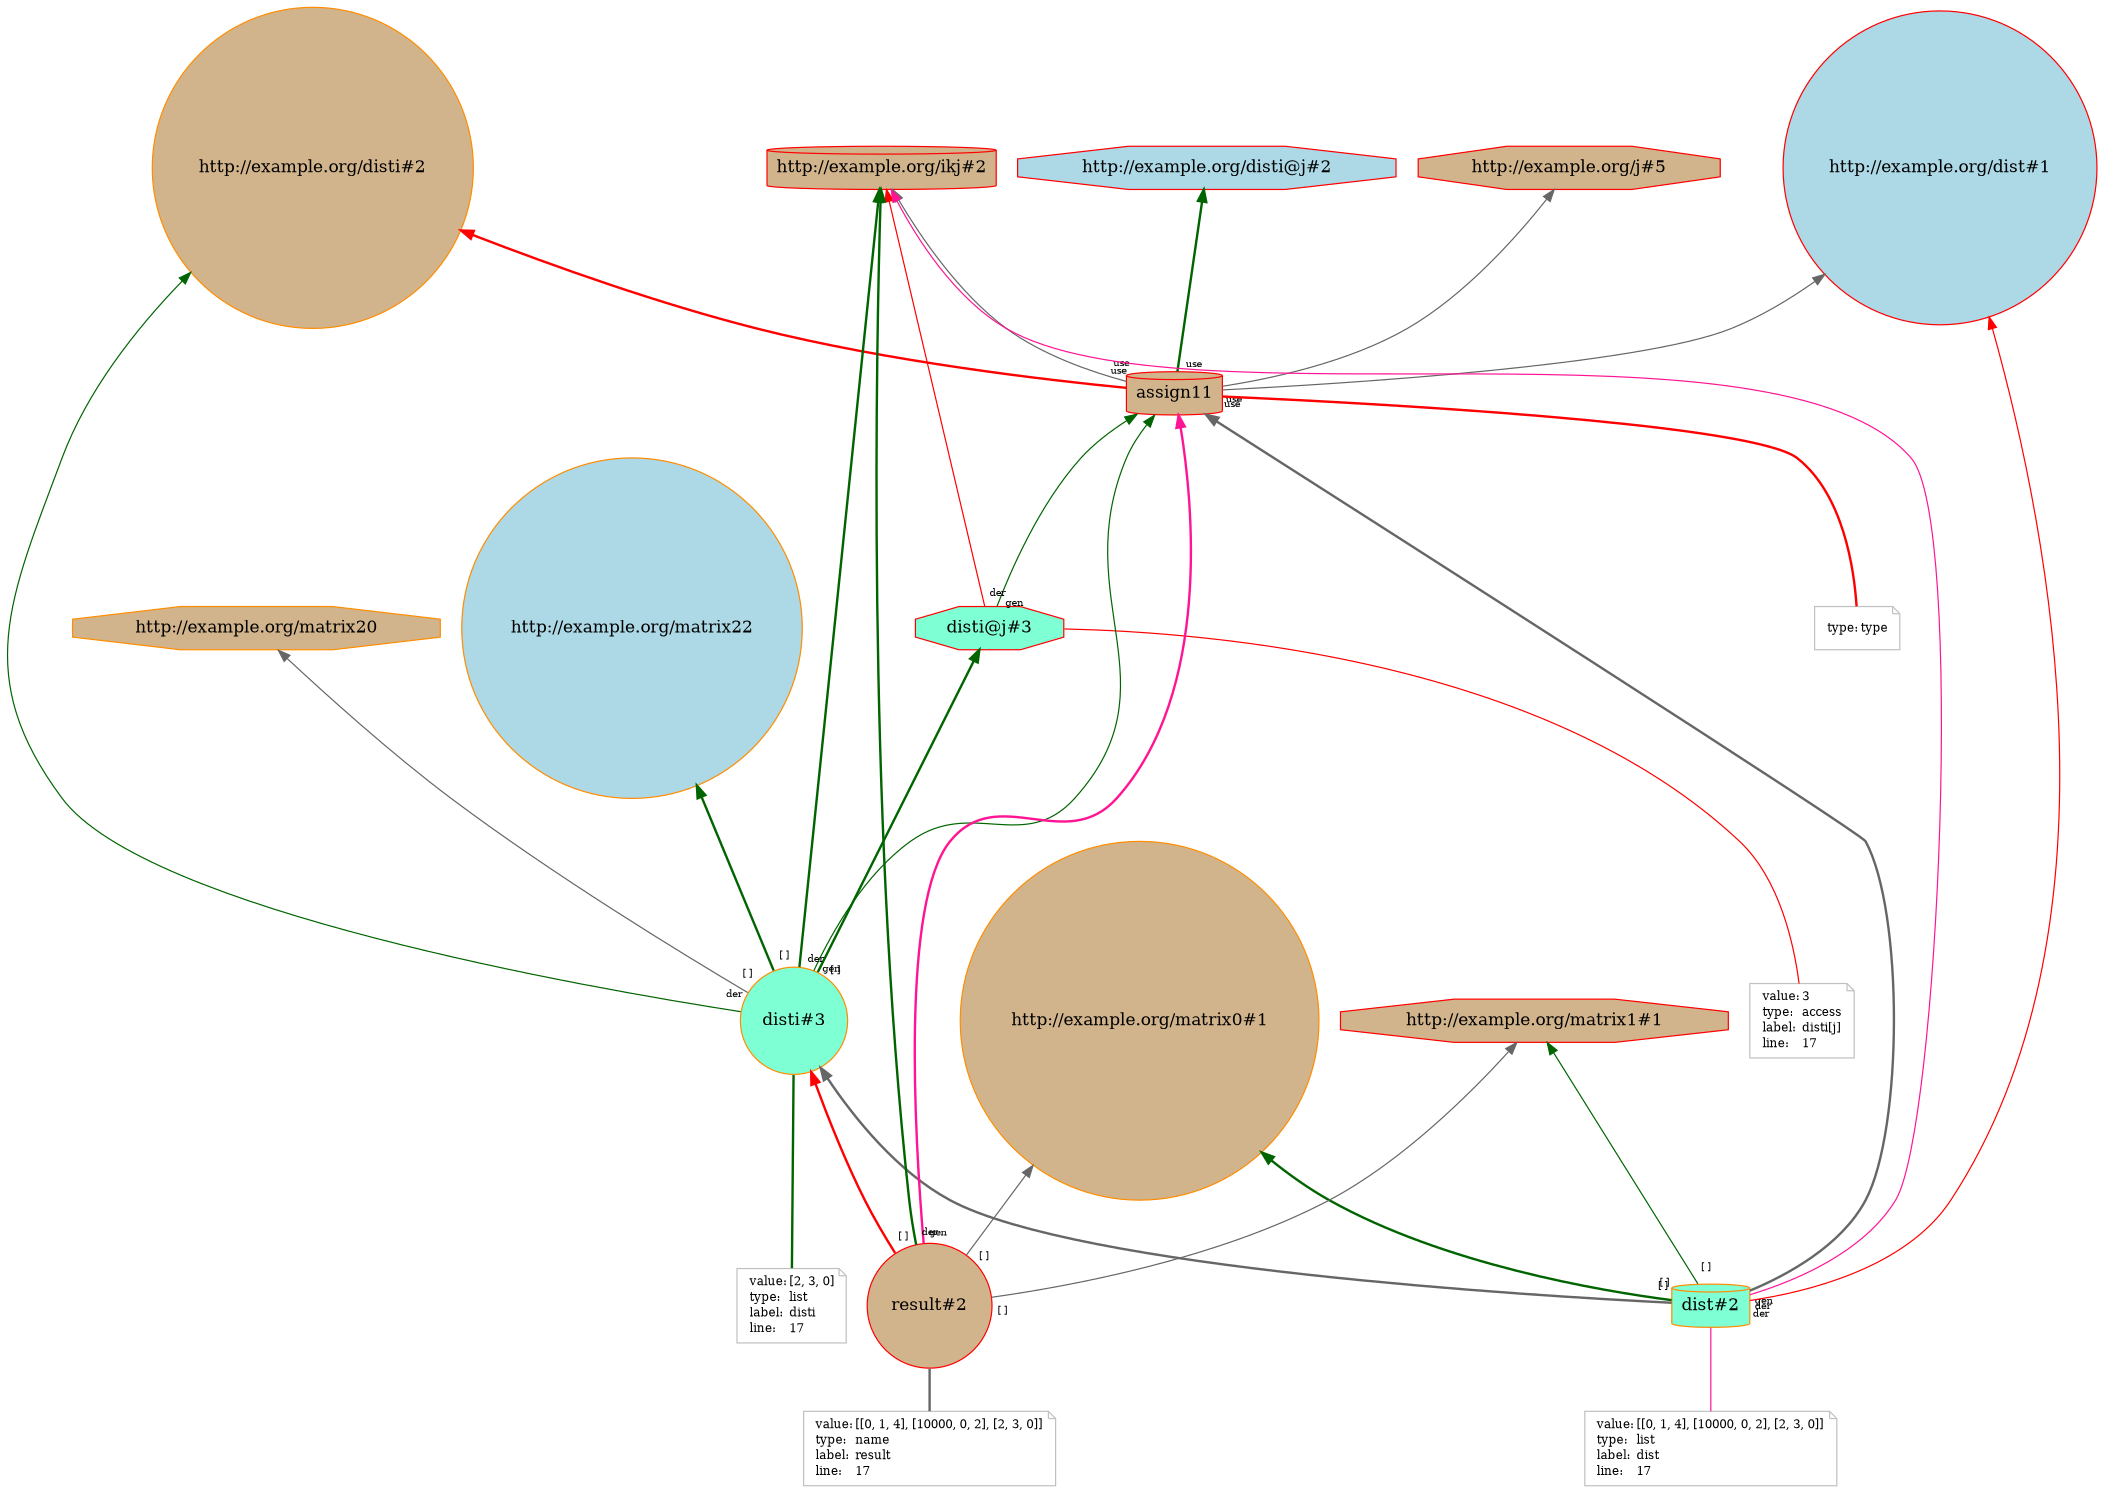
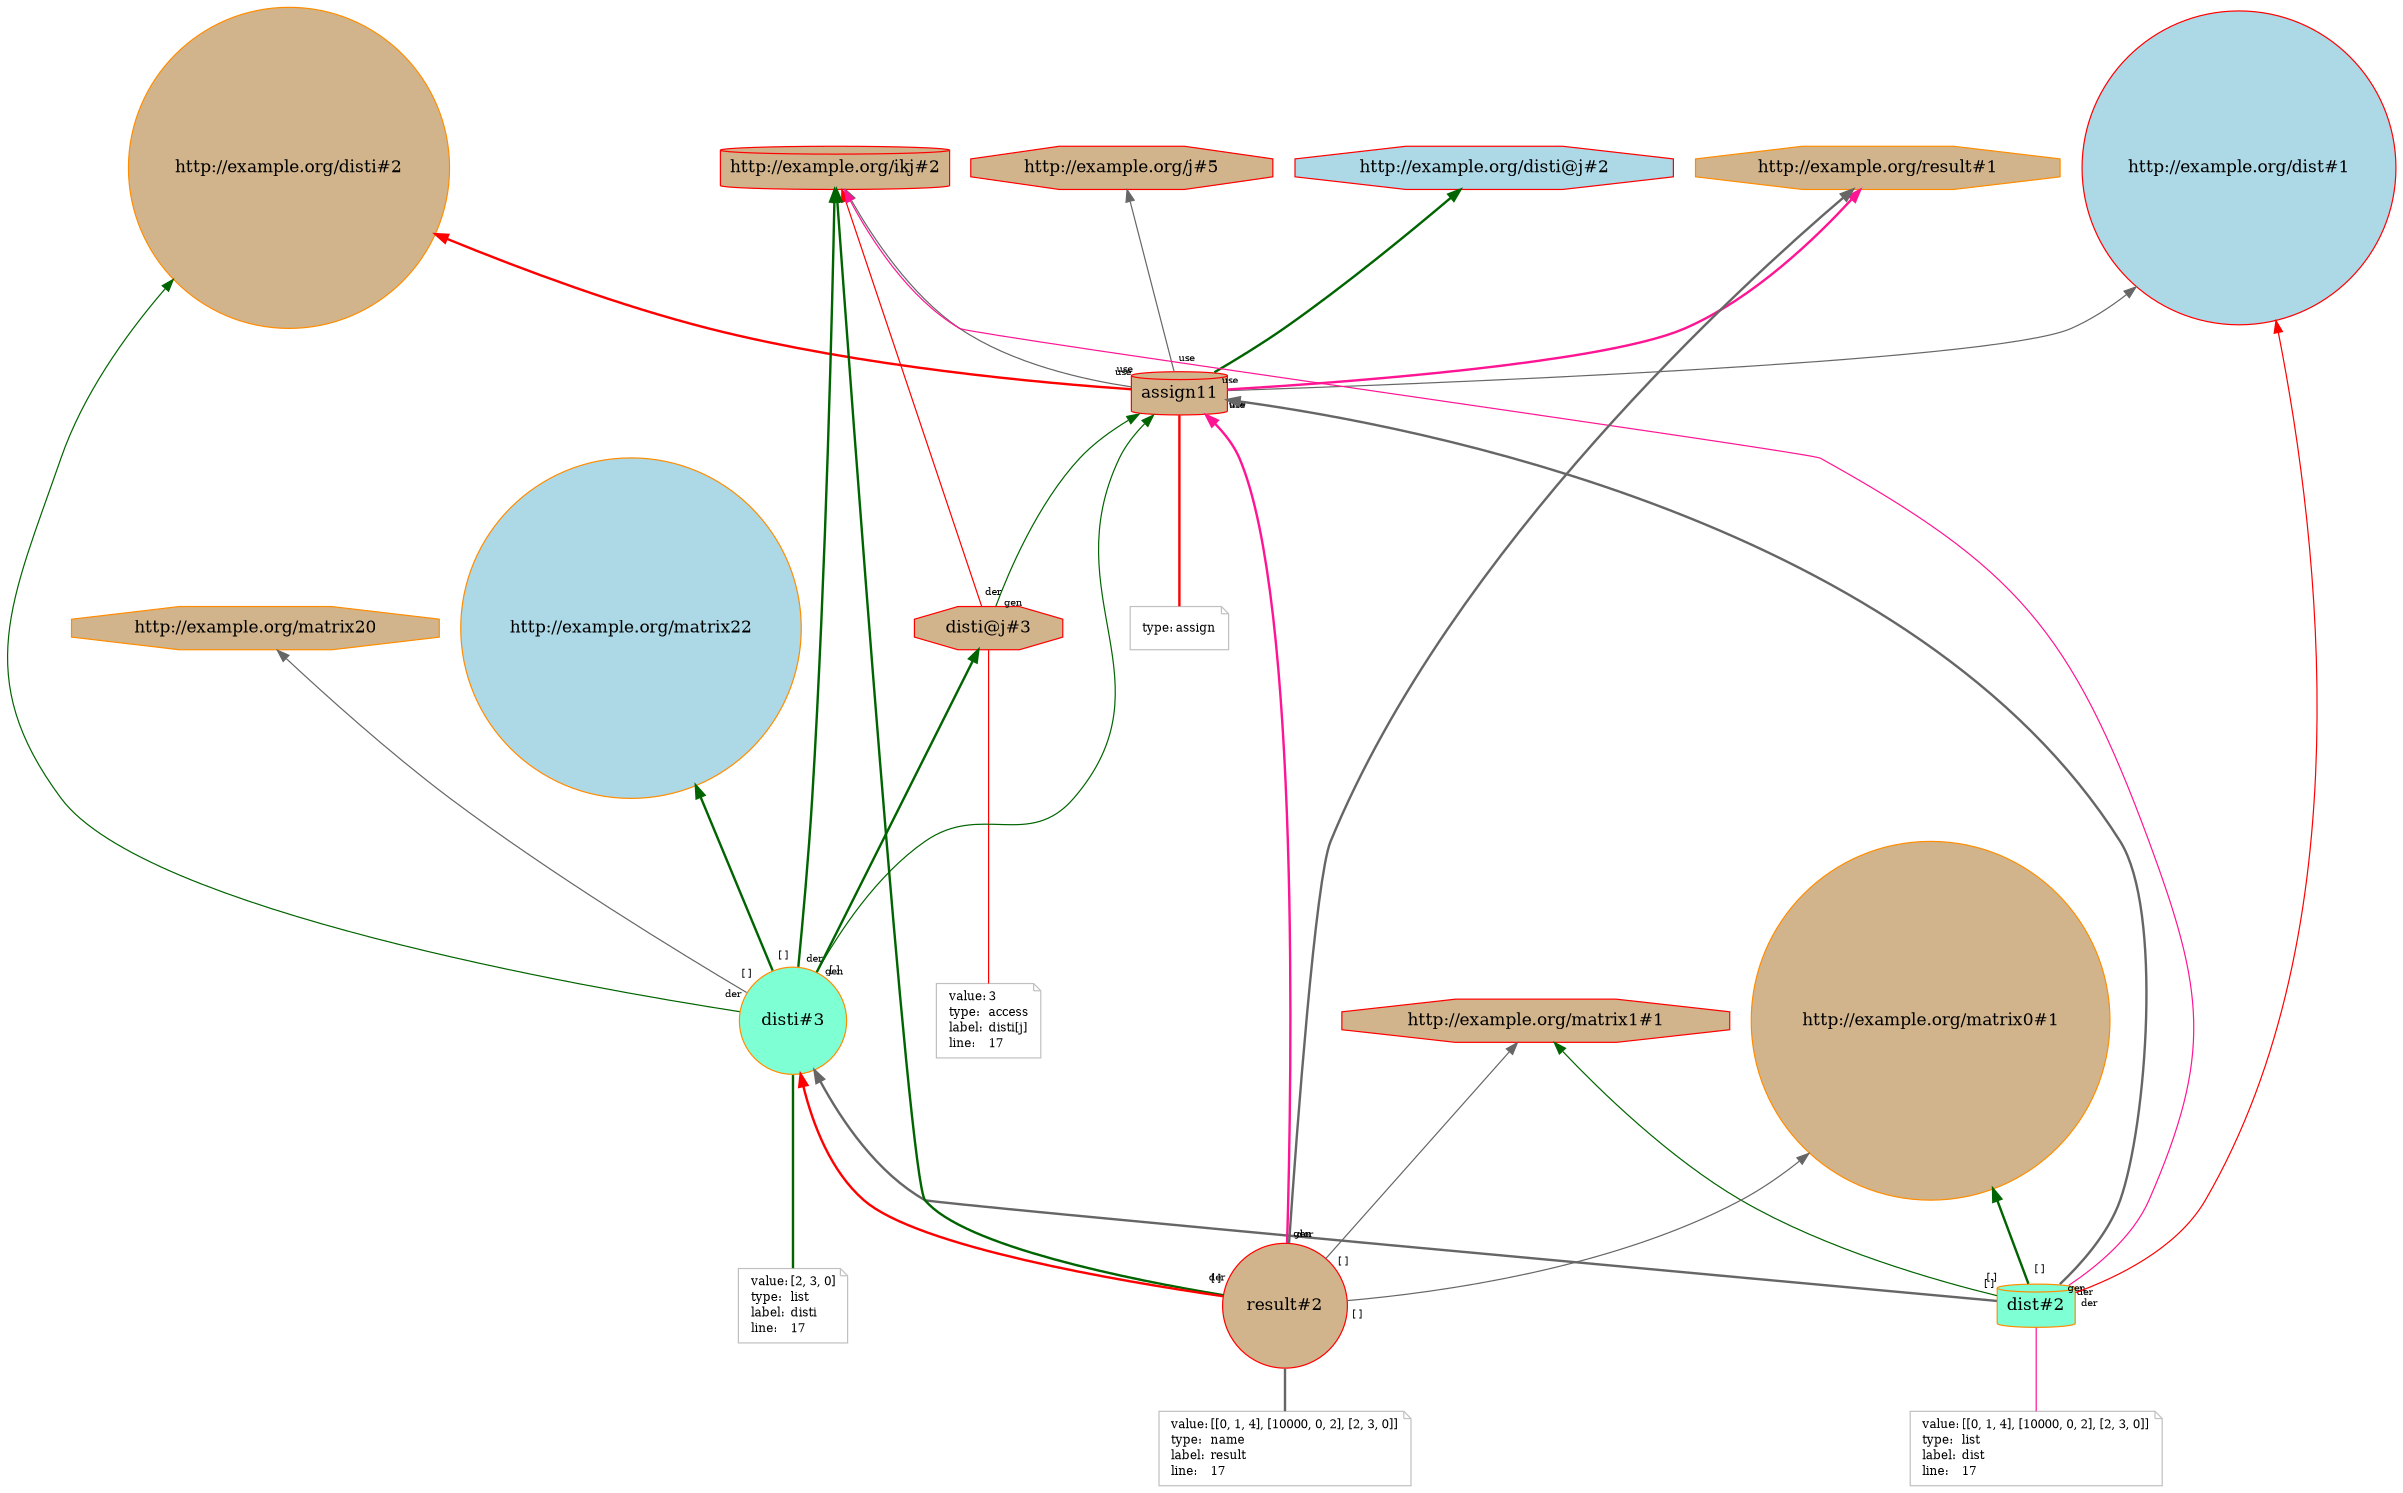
none -> (1878, 168)
(990, 628) -> (989, 628)
(1875, 628) -> (1196, 628)
